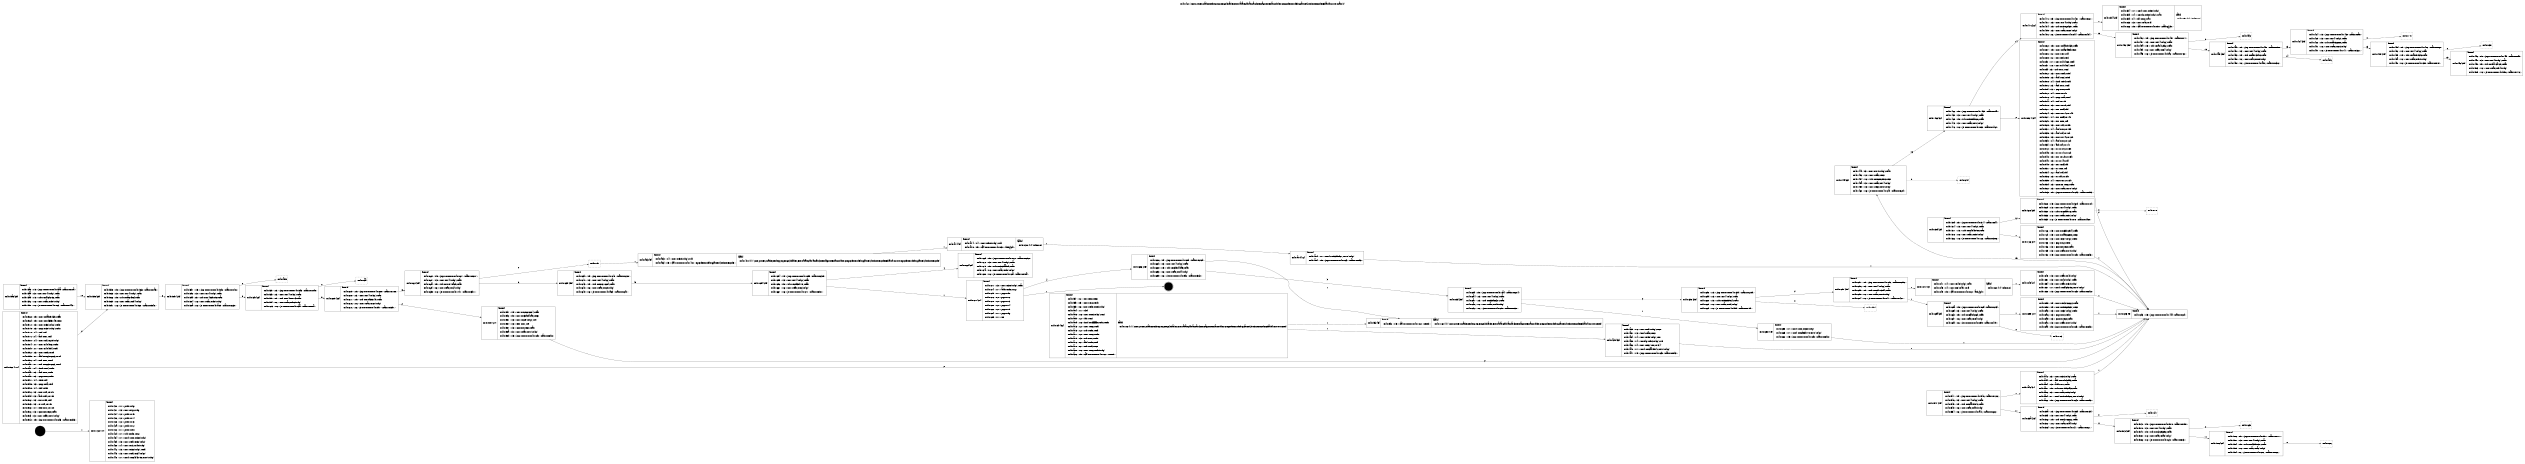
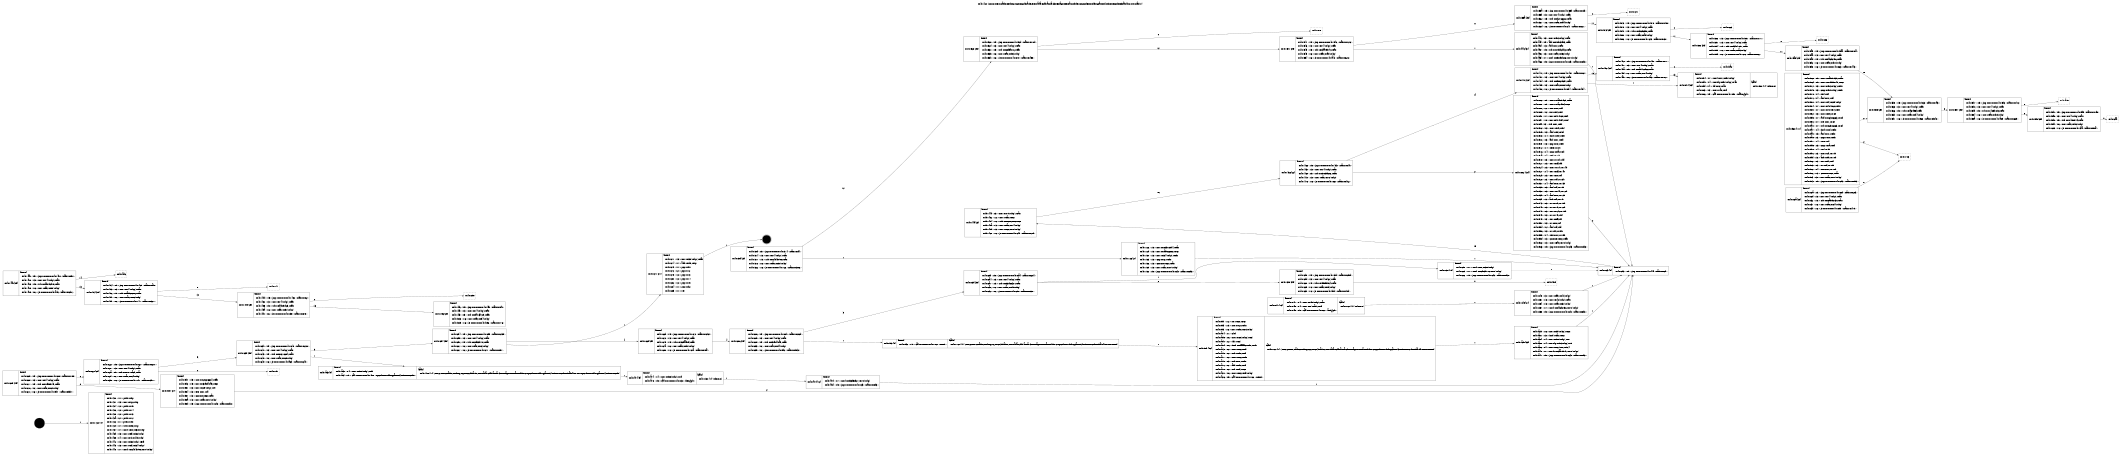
none -> (1158, 49)
(2198, 50) -> (1673, 76)
none -> (1774, 52)
(1964, 180) -> none
(619, 263) -> (357, 361)
(1076, 275) -> (720, 341)
(1871, 290) -> none
(321, 298) -> none
(2057, 314) -> none
(1326, 324) -> (1157, 346)
(1121, 368) -> (1878, 148)
